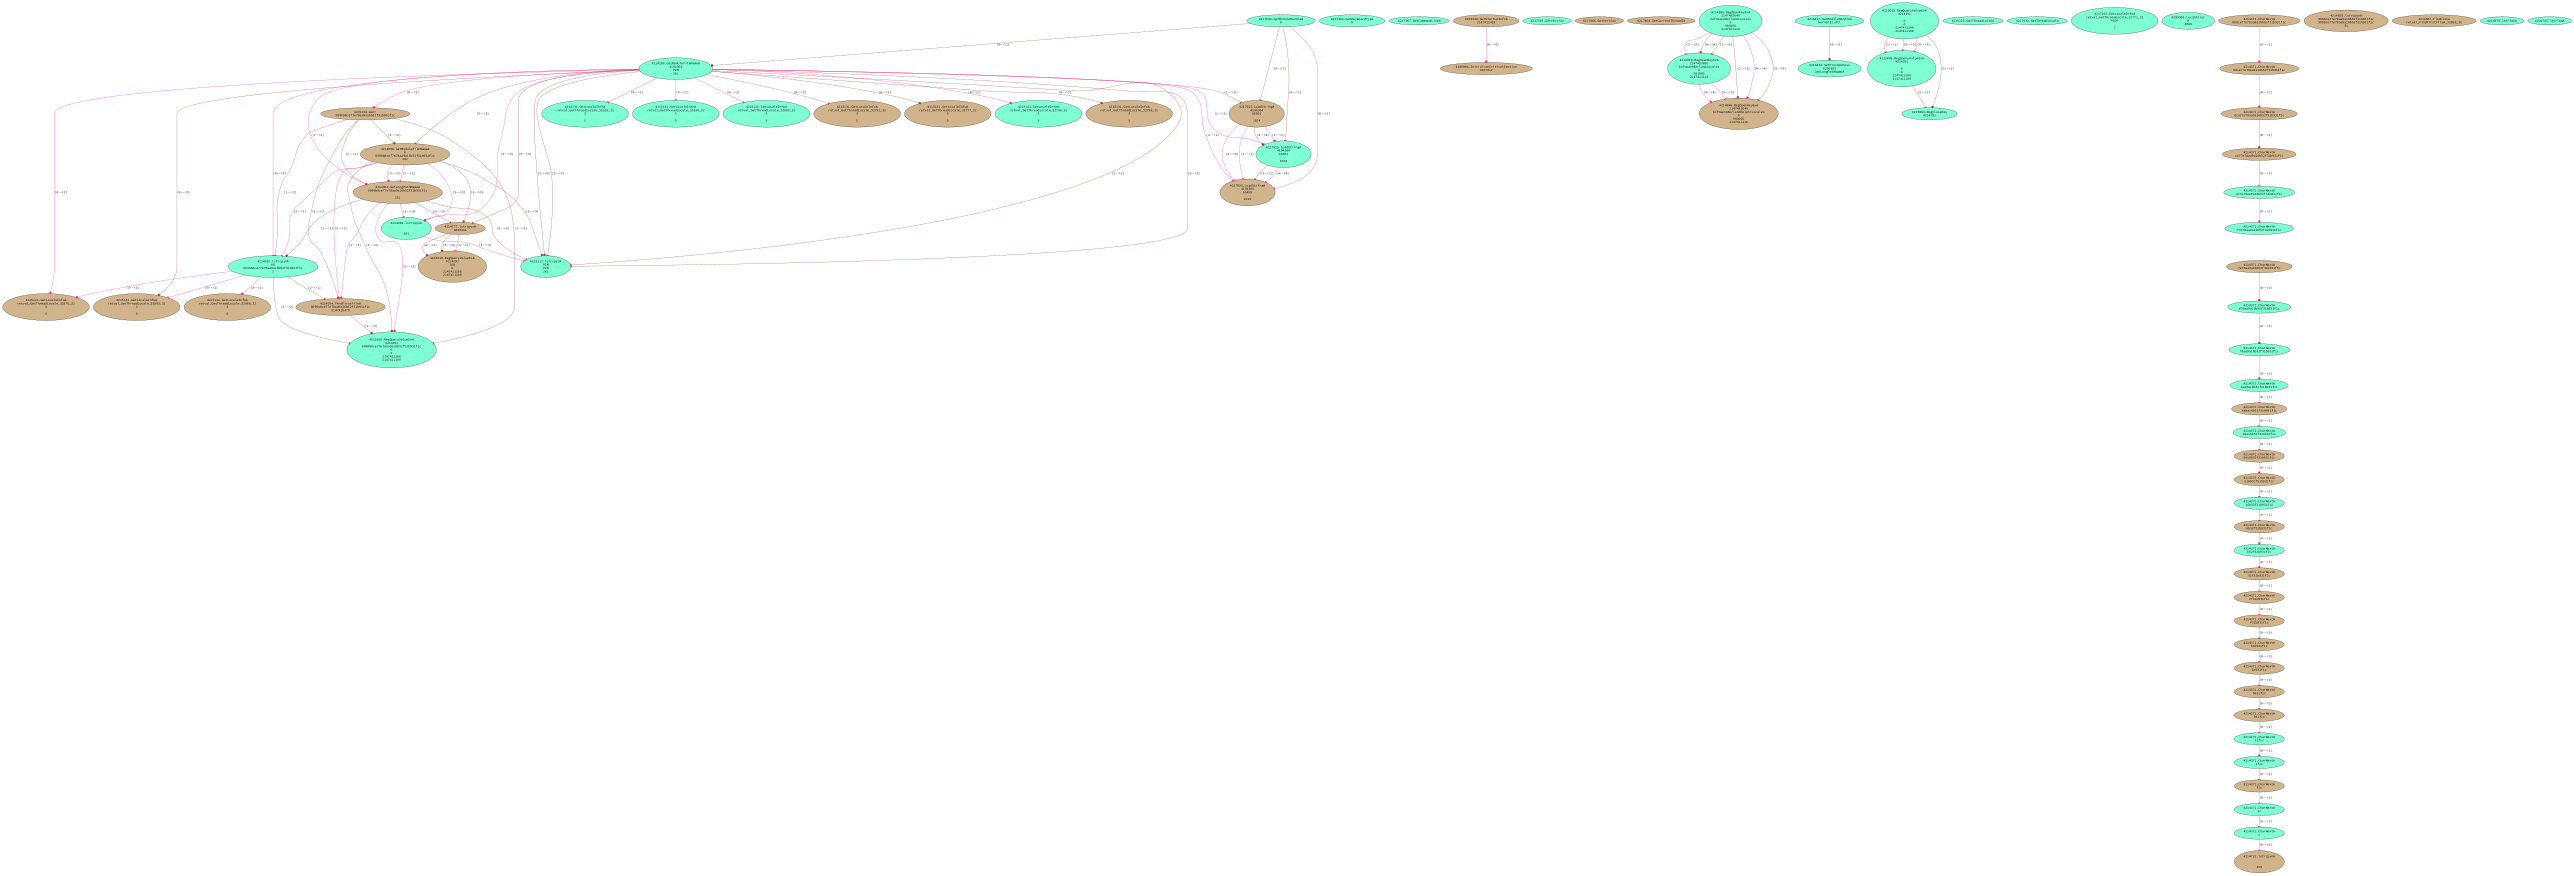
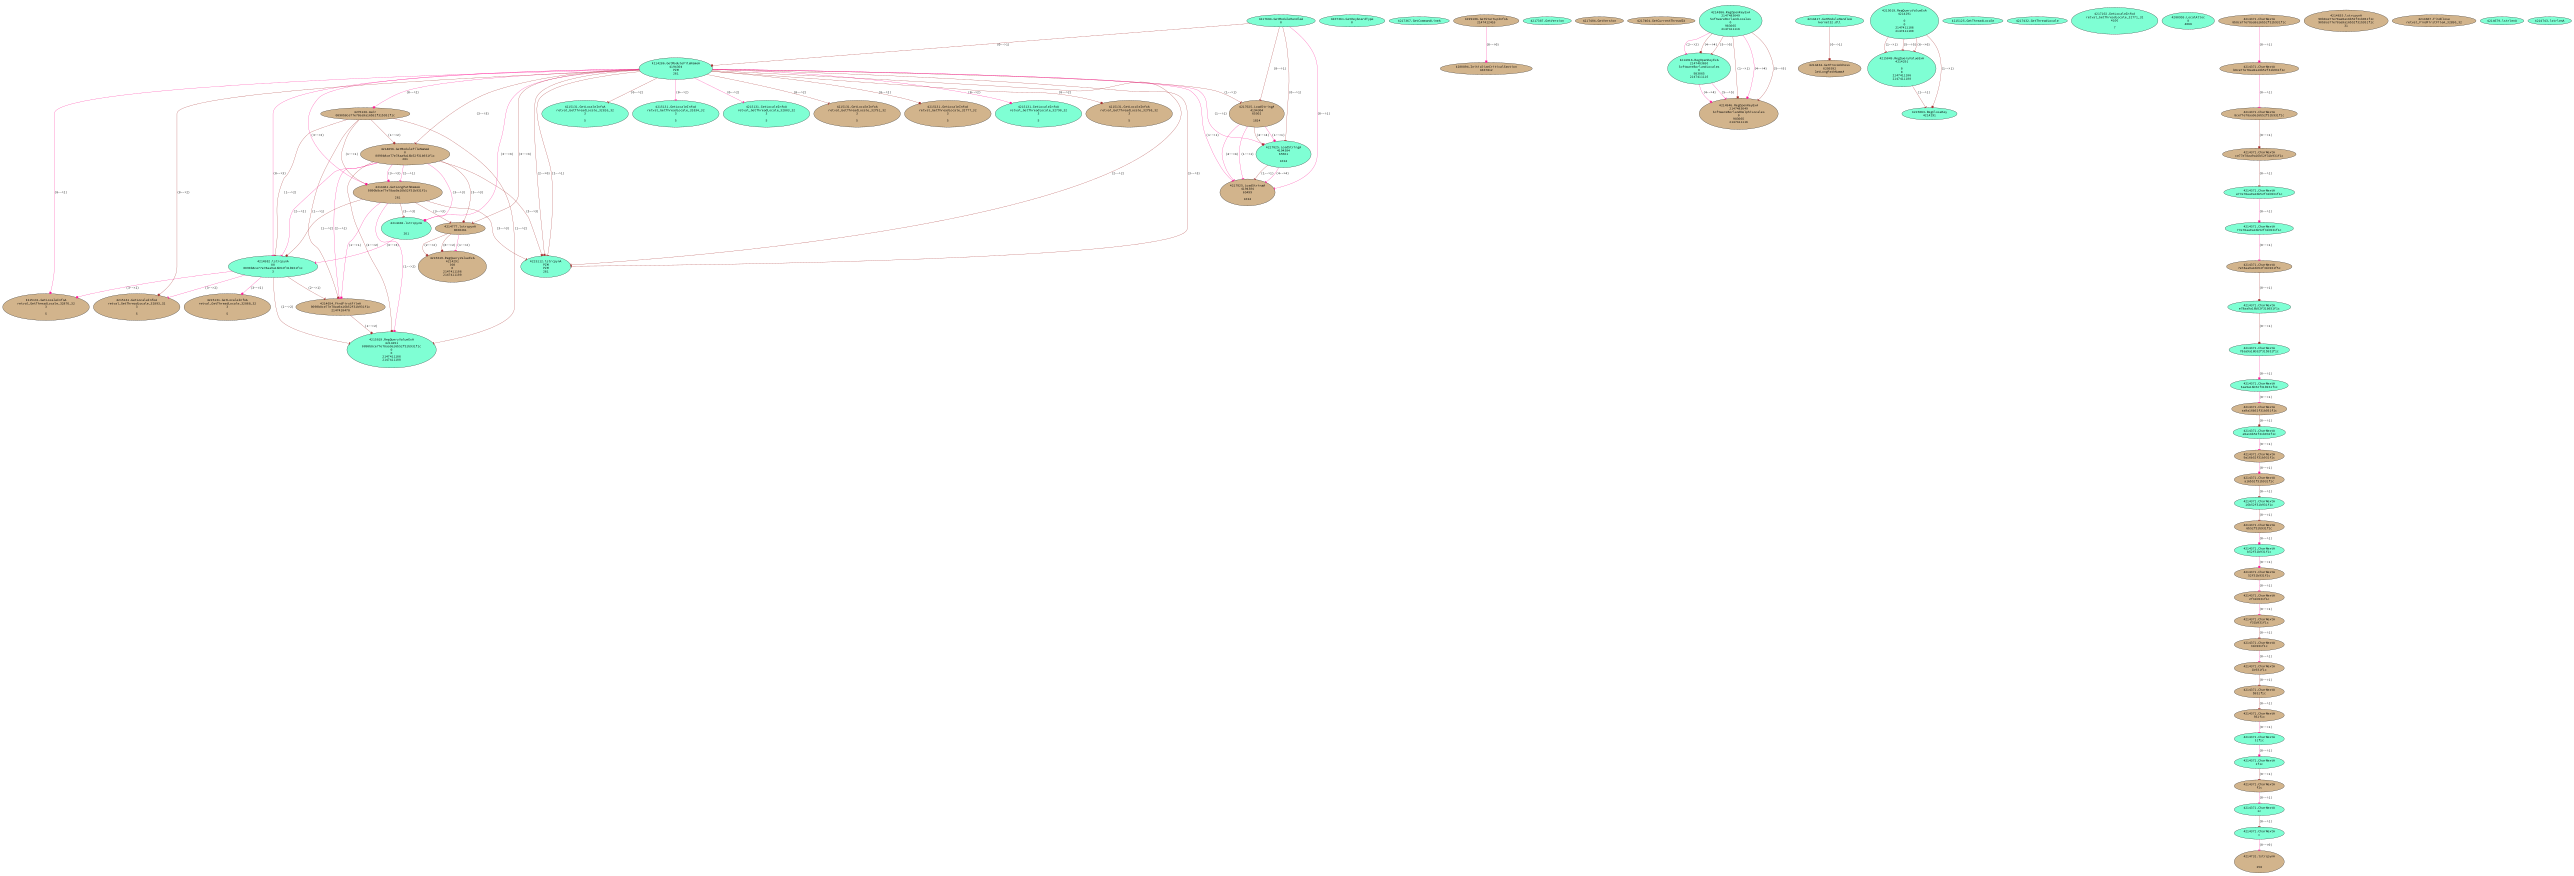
(1830, 69) -> (1830, 69)
(2259, 91) -> (2259, 91)
(474, 245) -> (357, 255)
none -> (2259, 247)
(2259, 420) -> (2259, 420)
